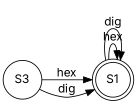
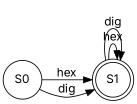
(23, 80) -> (23, 80)
